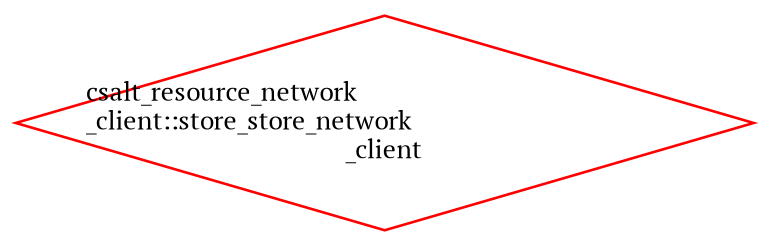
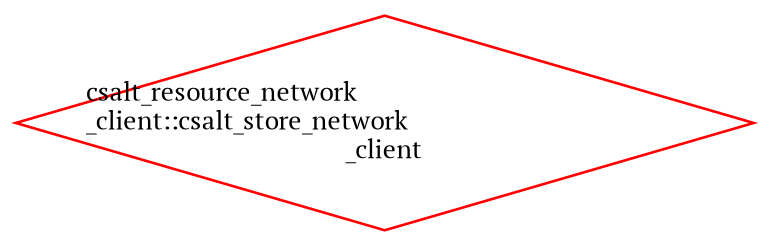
(385, 123) -> (385, 123)
